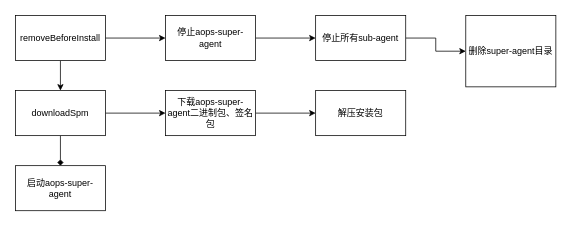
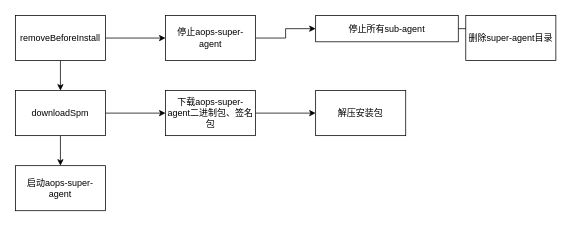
(360, 38) -> (387, 29)
(510, 51) -> (510, 38)
(60, 158) -> (60, 159)
